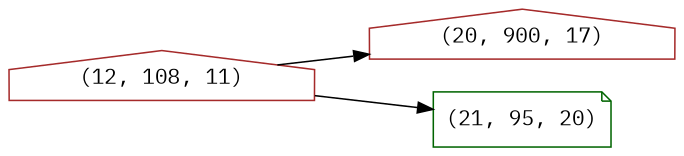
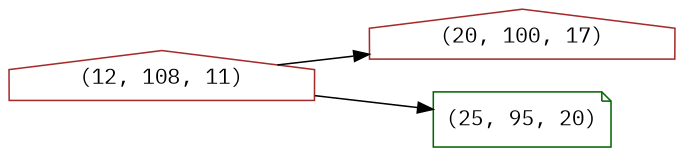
(522, 37) -> (522, 37)
(522, 119) -> (522, 119)
